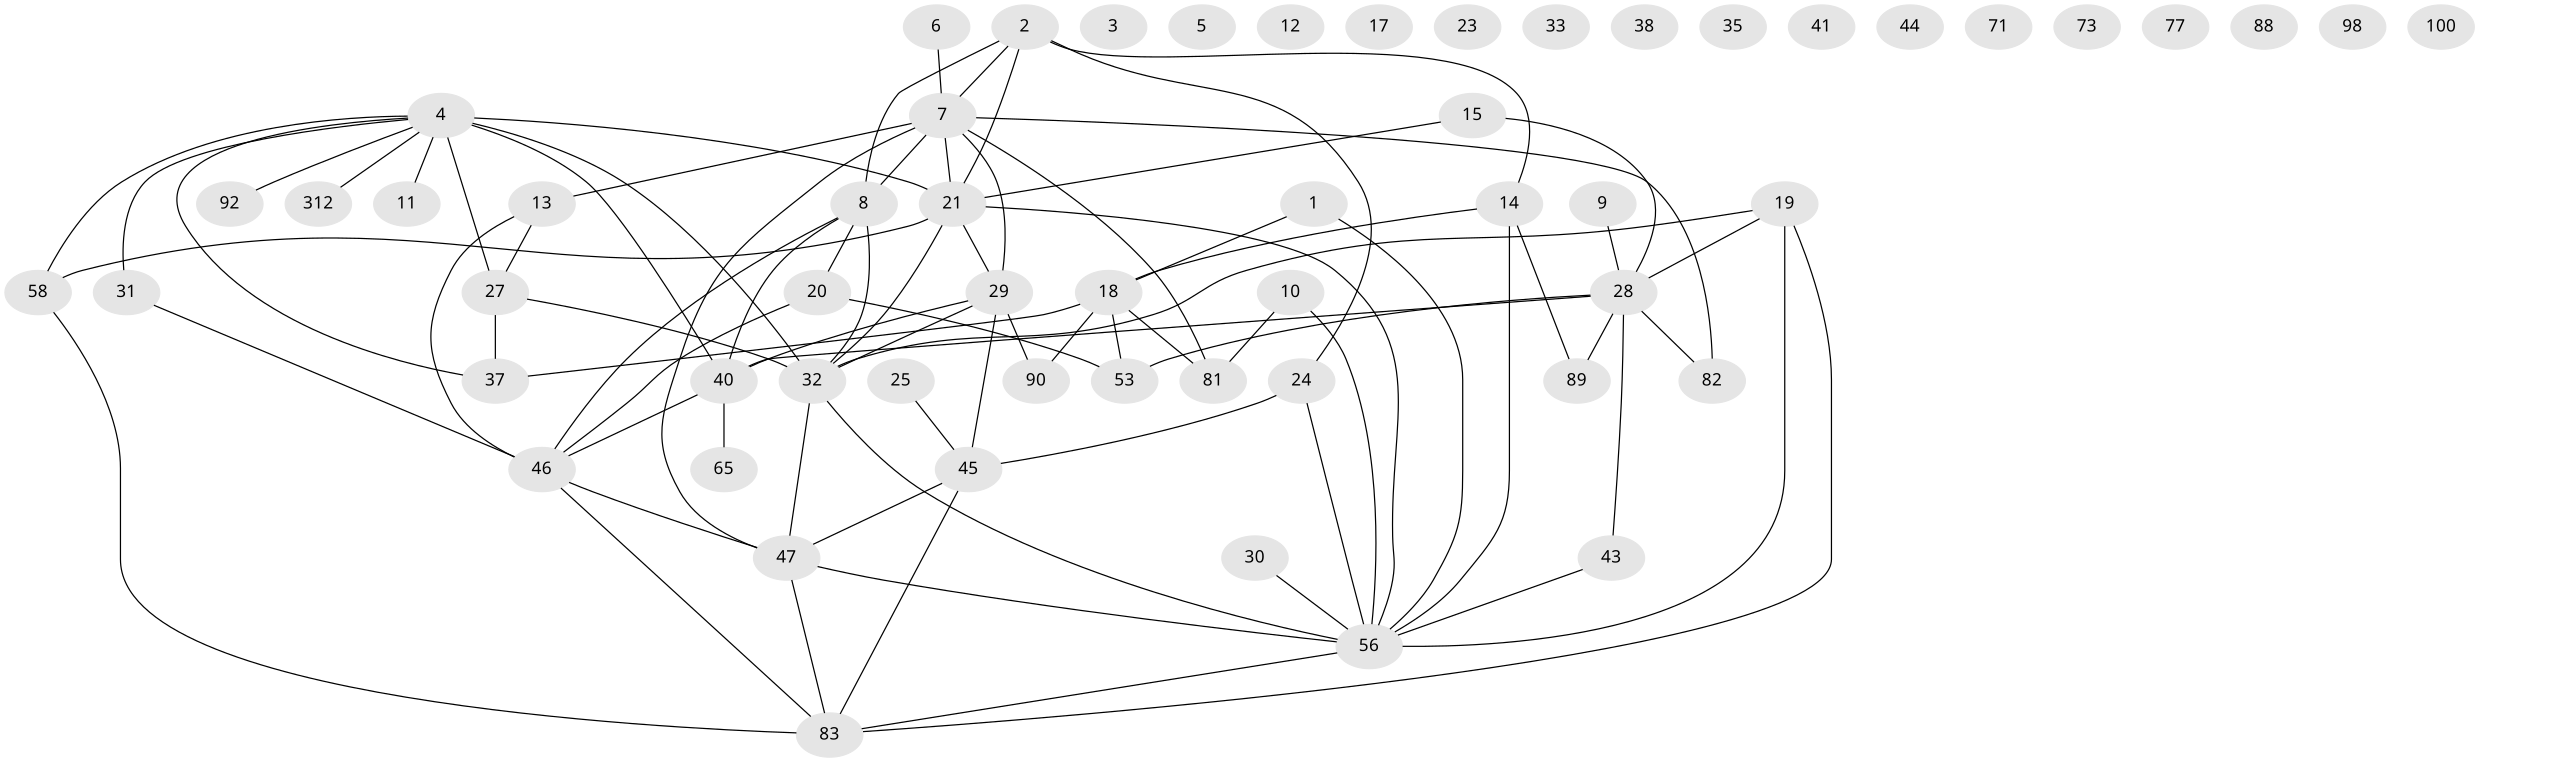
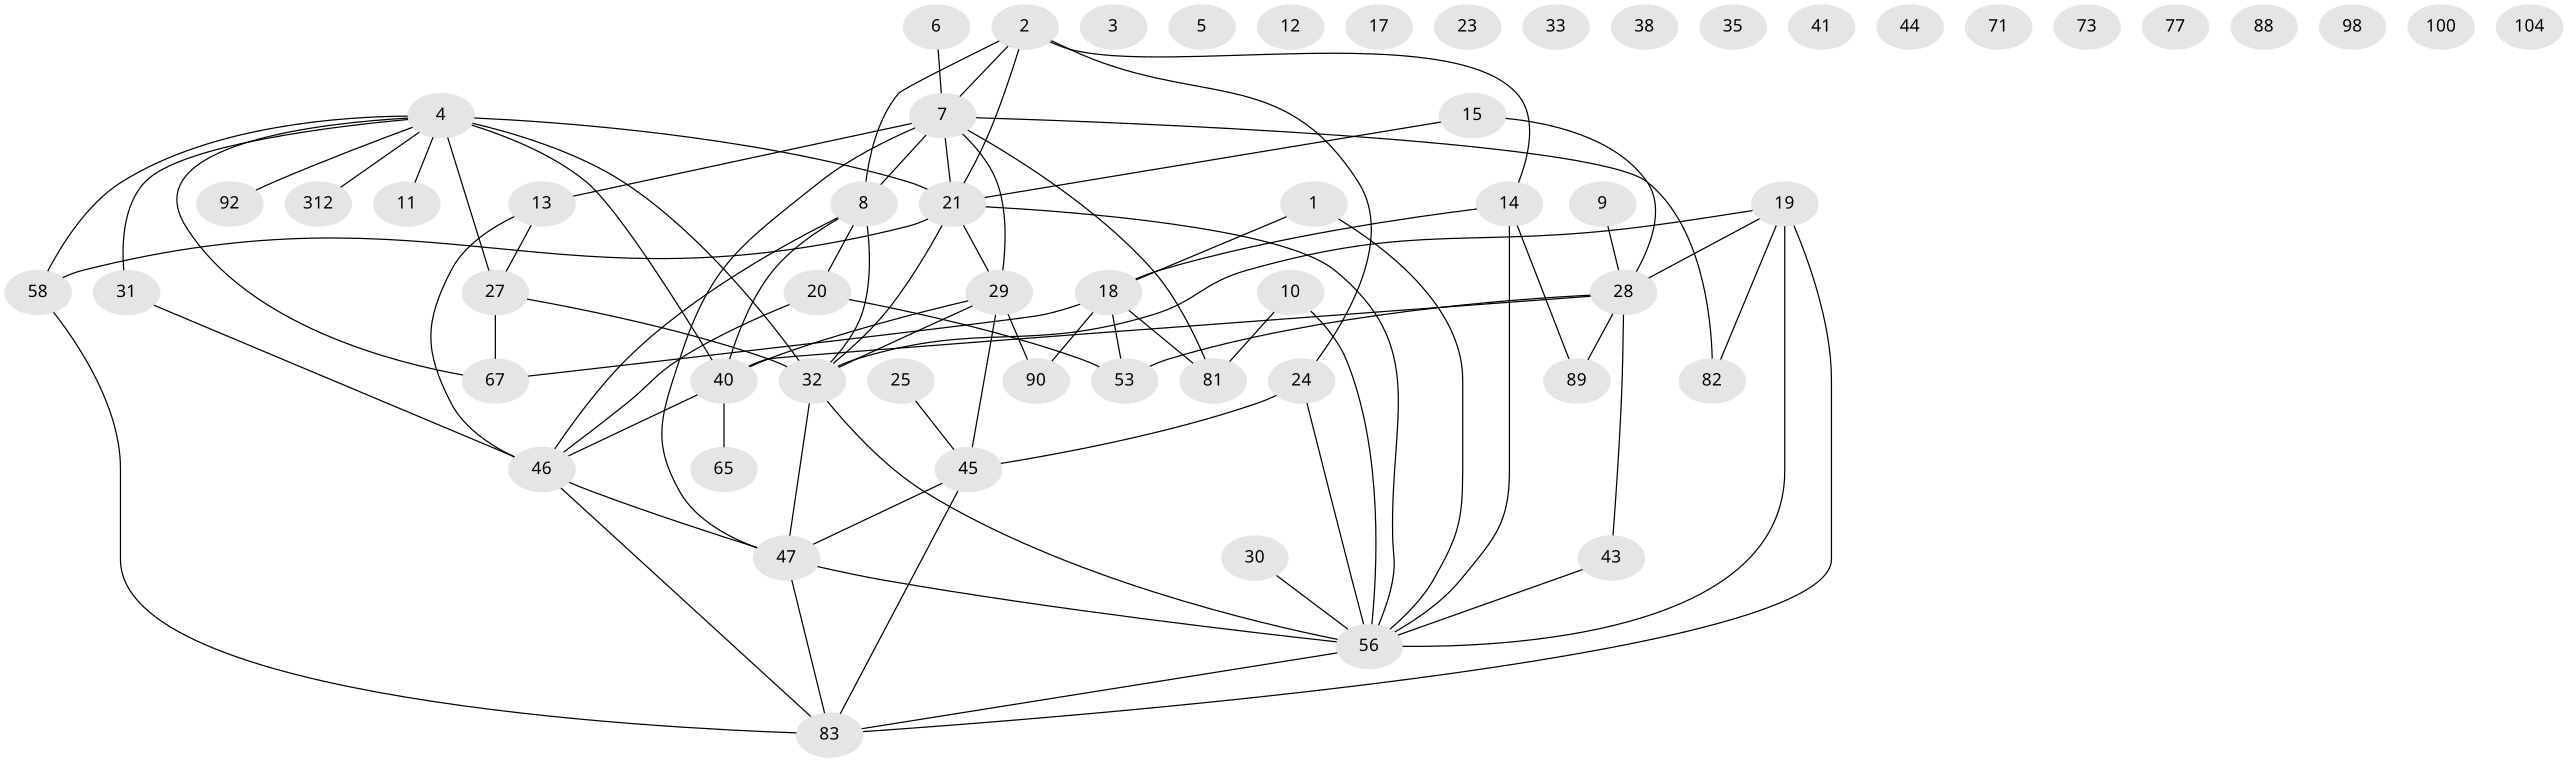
none -> (2530, 27)
(1668, 337) -> (1748, 293)
(495, 381) -> (495, 381)
